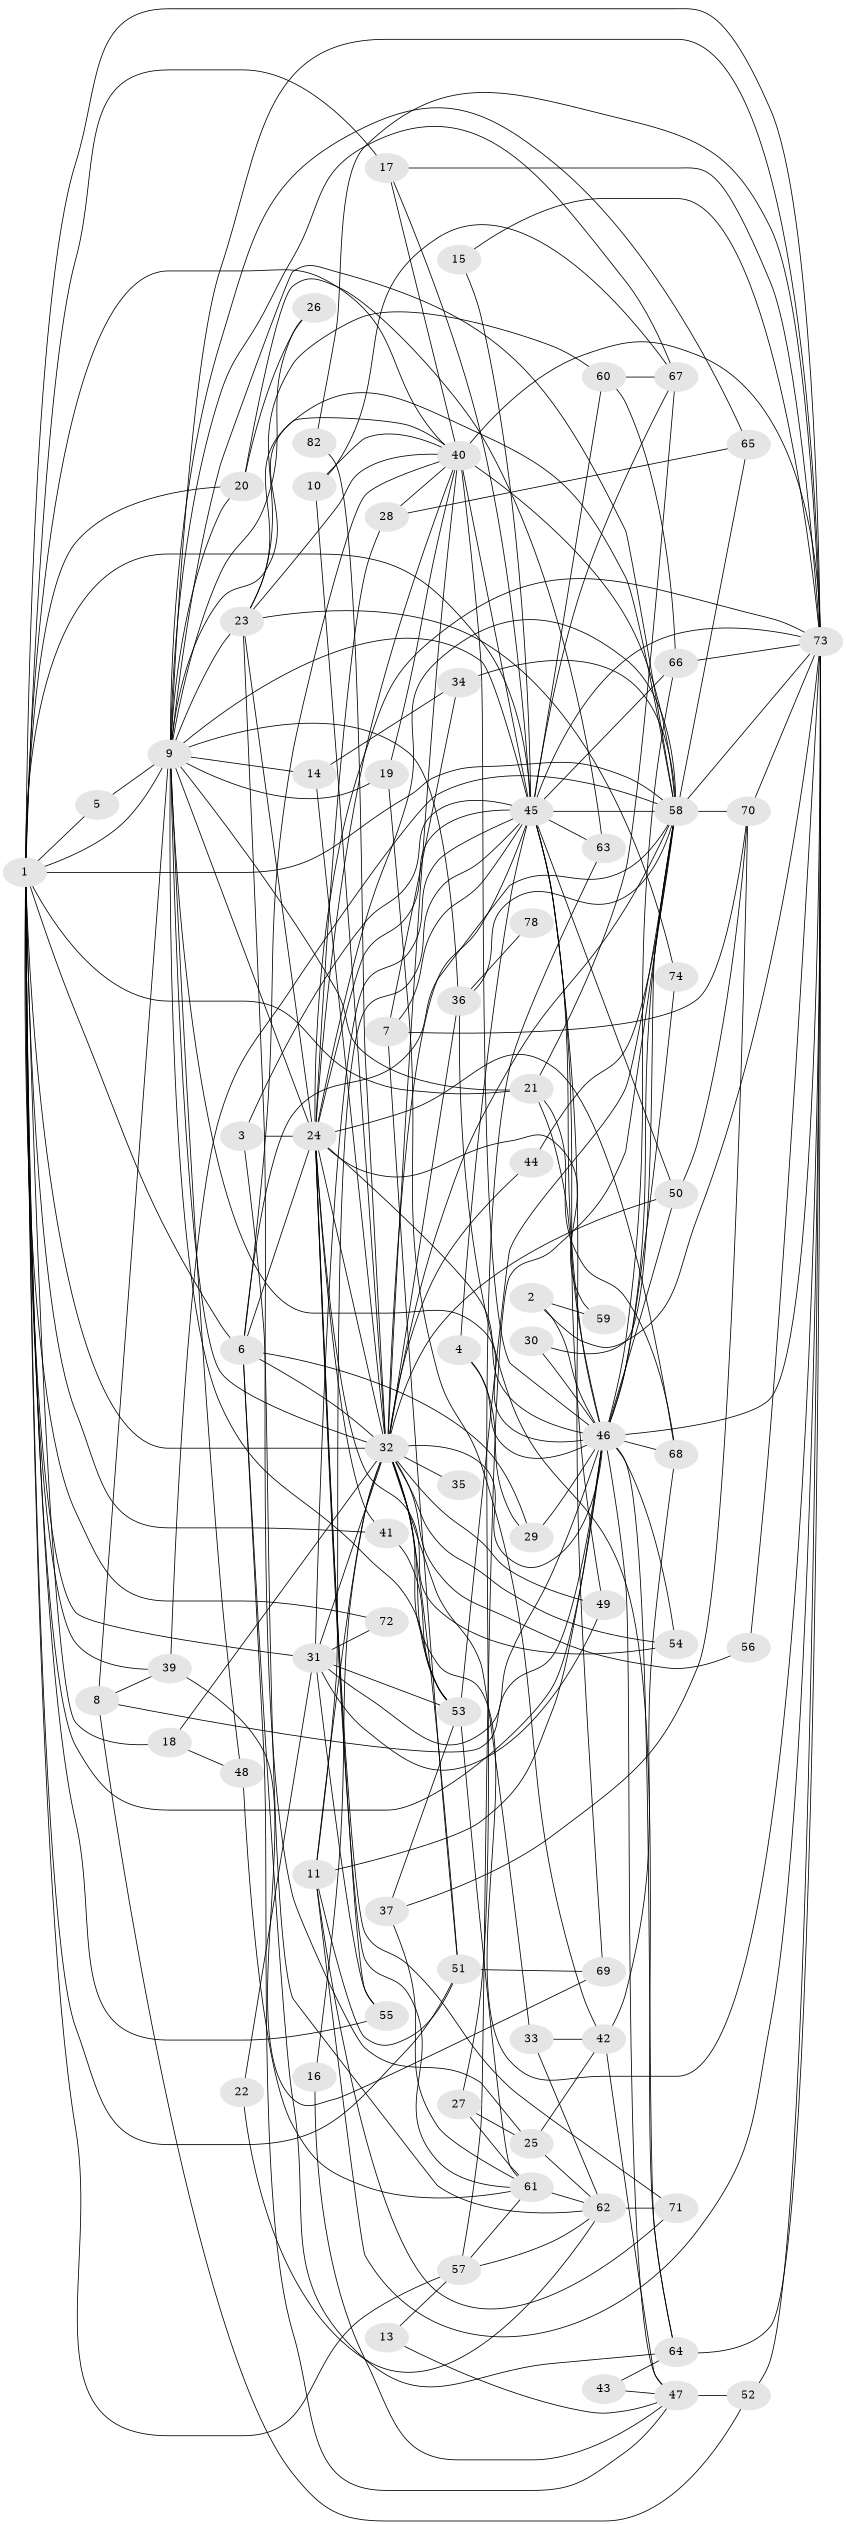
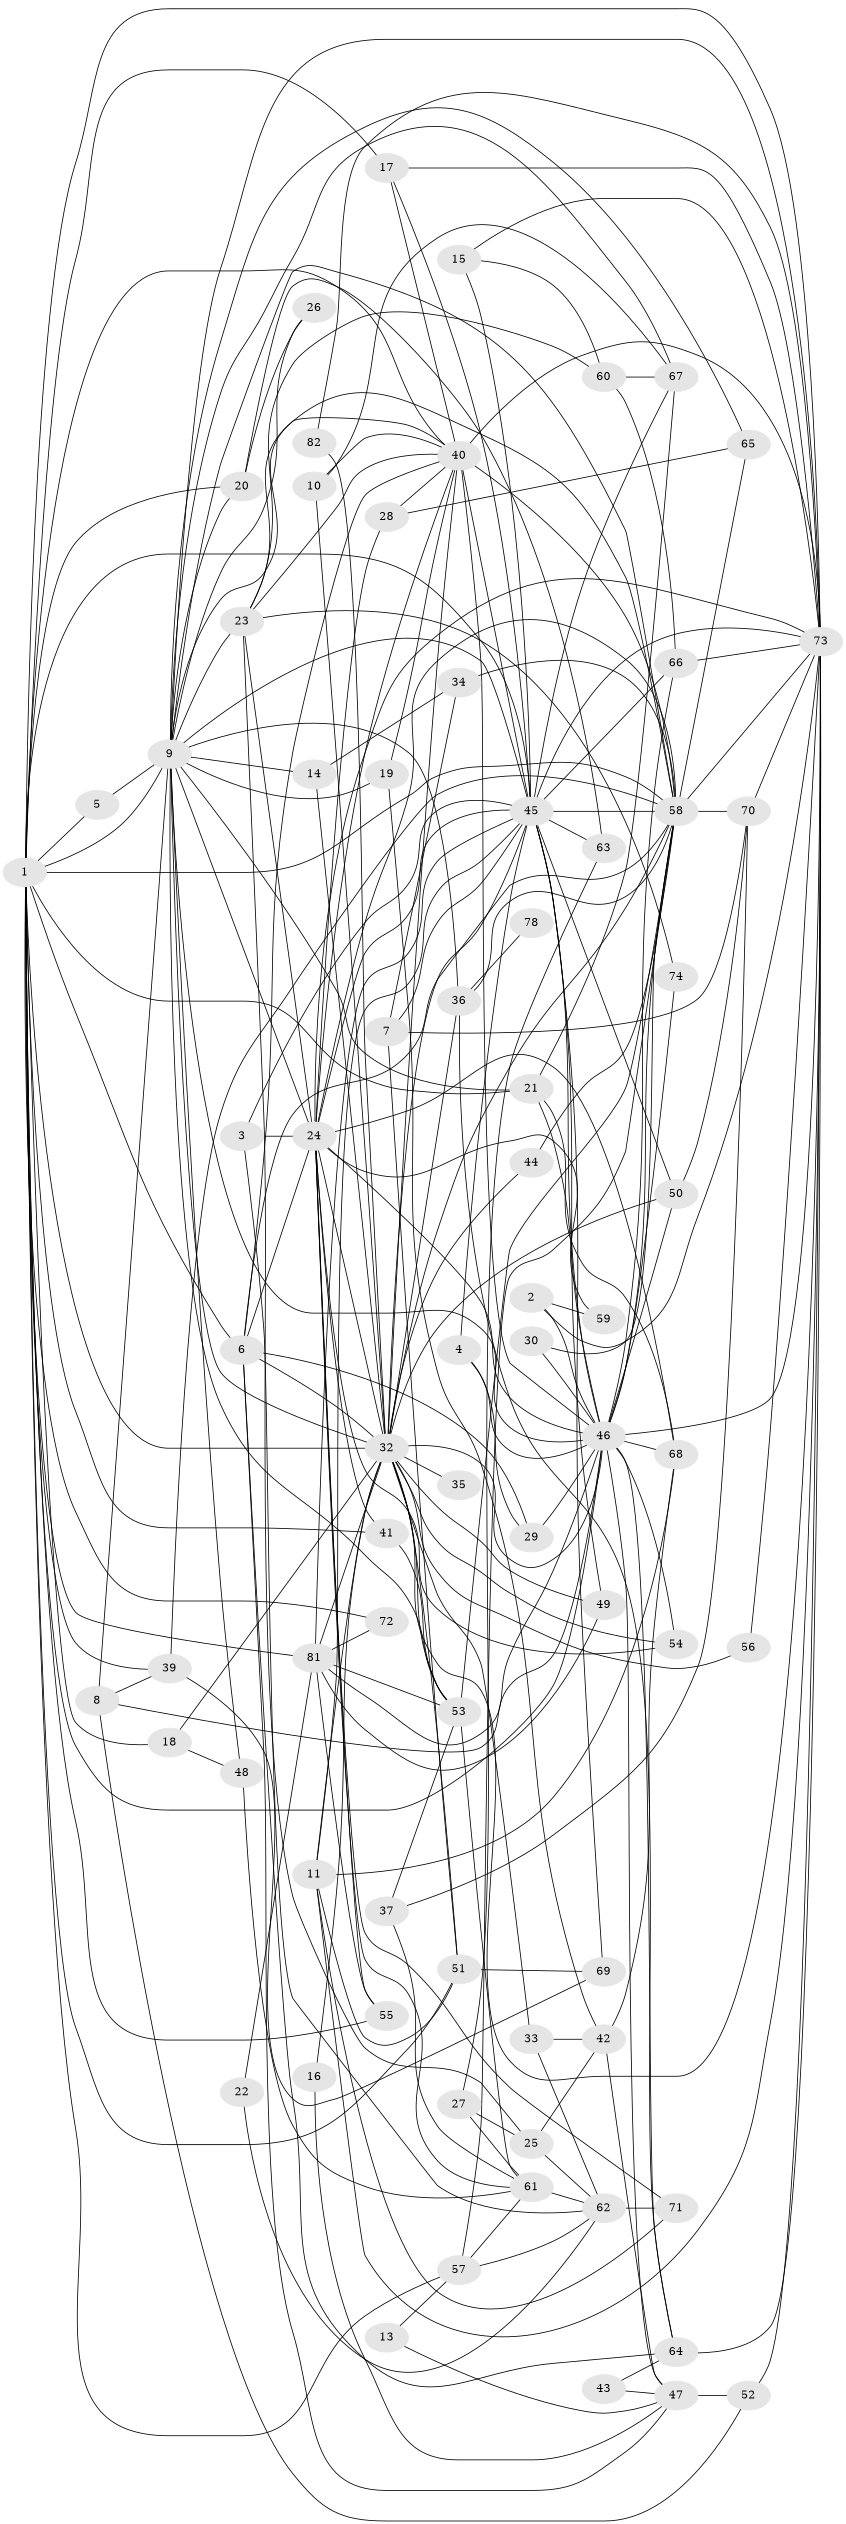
(568, 594) -> (558, 290)
(314, 1658) -> (314, 1658)
(548, 1722) -> (579, 1762)
